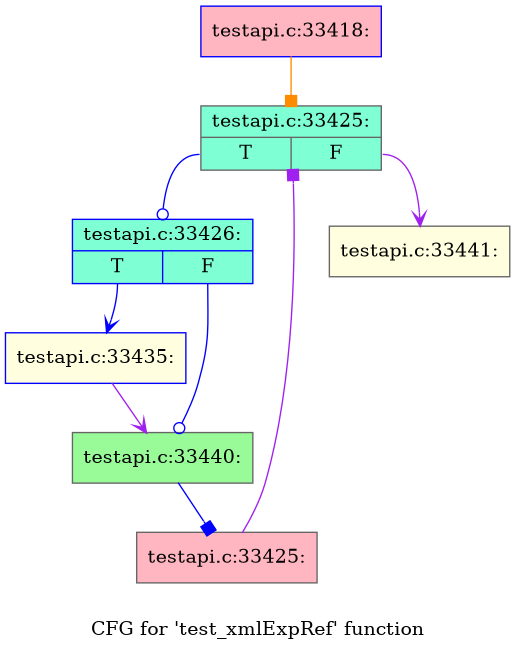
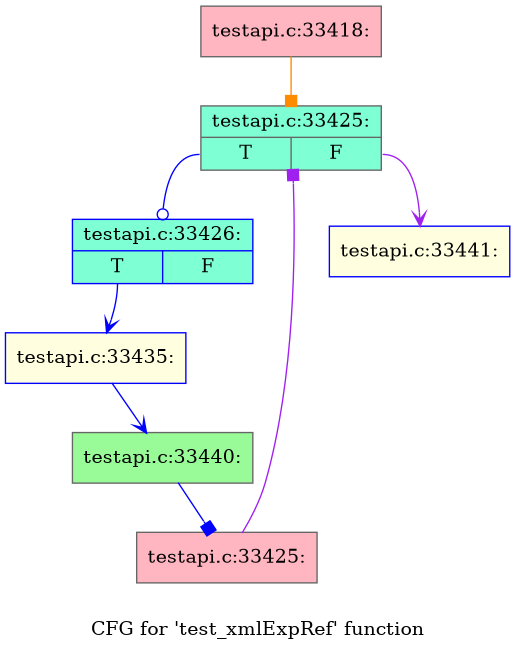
(291, 31) -> (291, 31)
(420, 251) -> (420, 251)
(205, 355) -> none
(125, 402) -> (125, 402)
